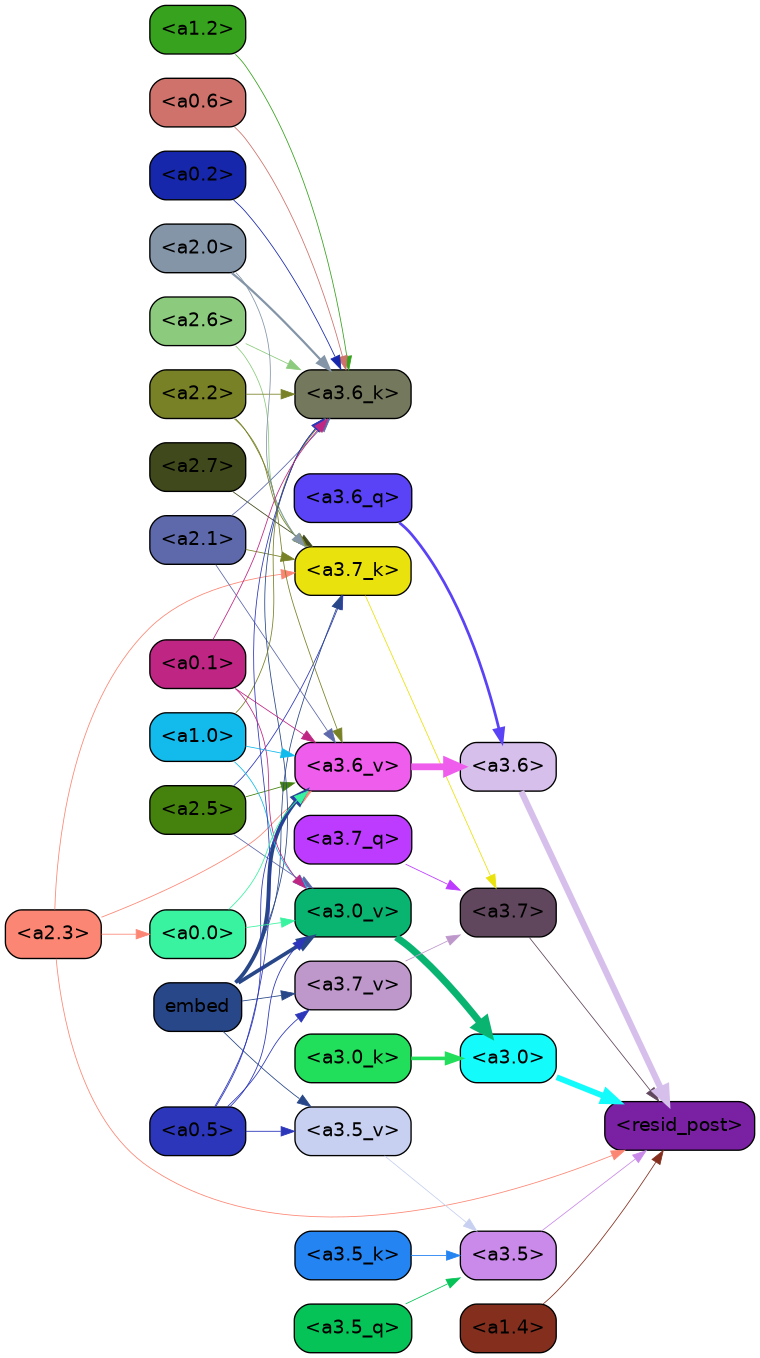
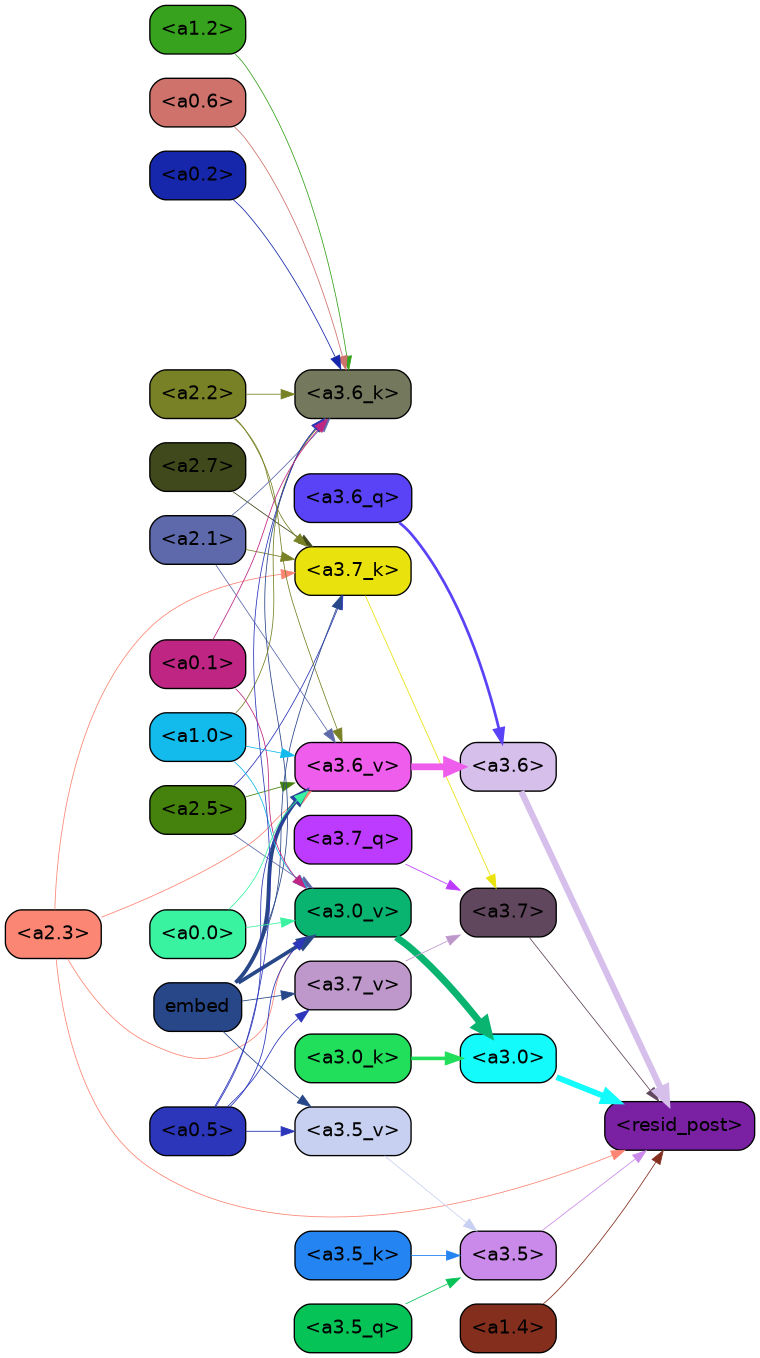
(198, 248) -> none
(198, 321) -> none
(268, 710) -> none
(119, 934) -> (195, 1058)
